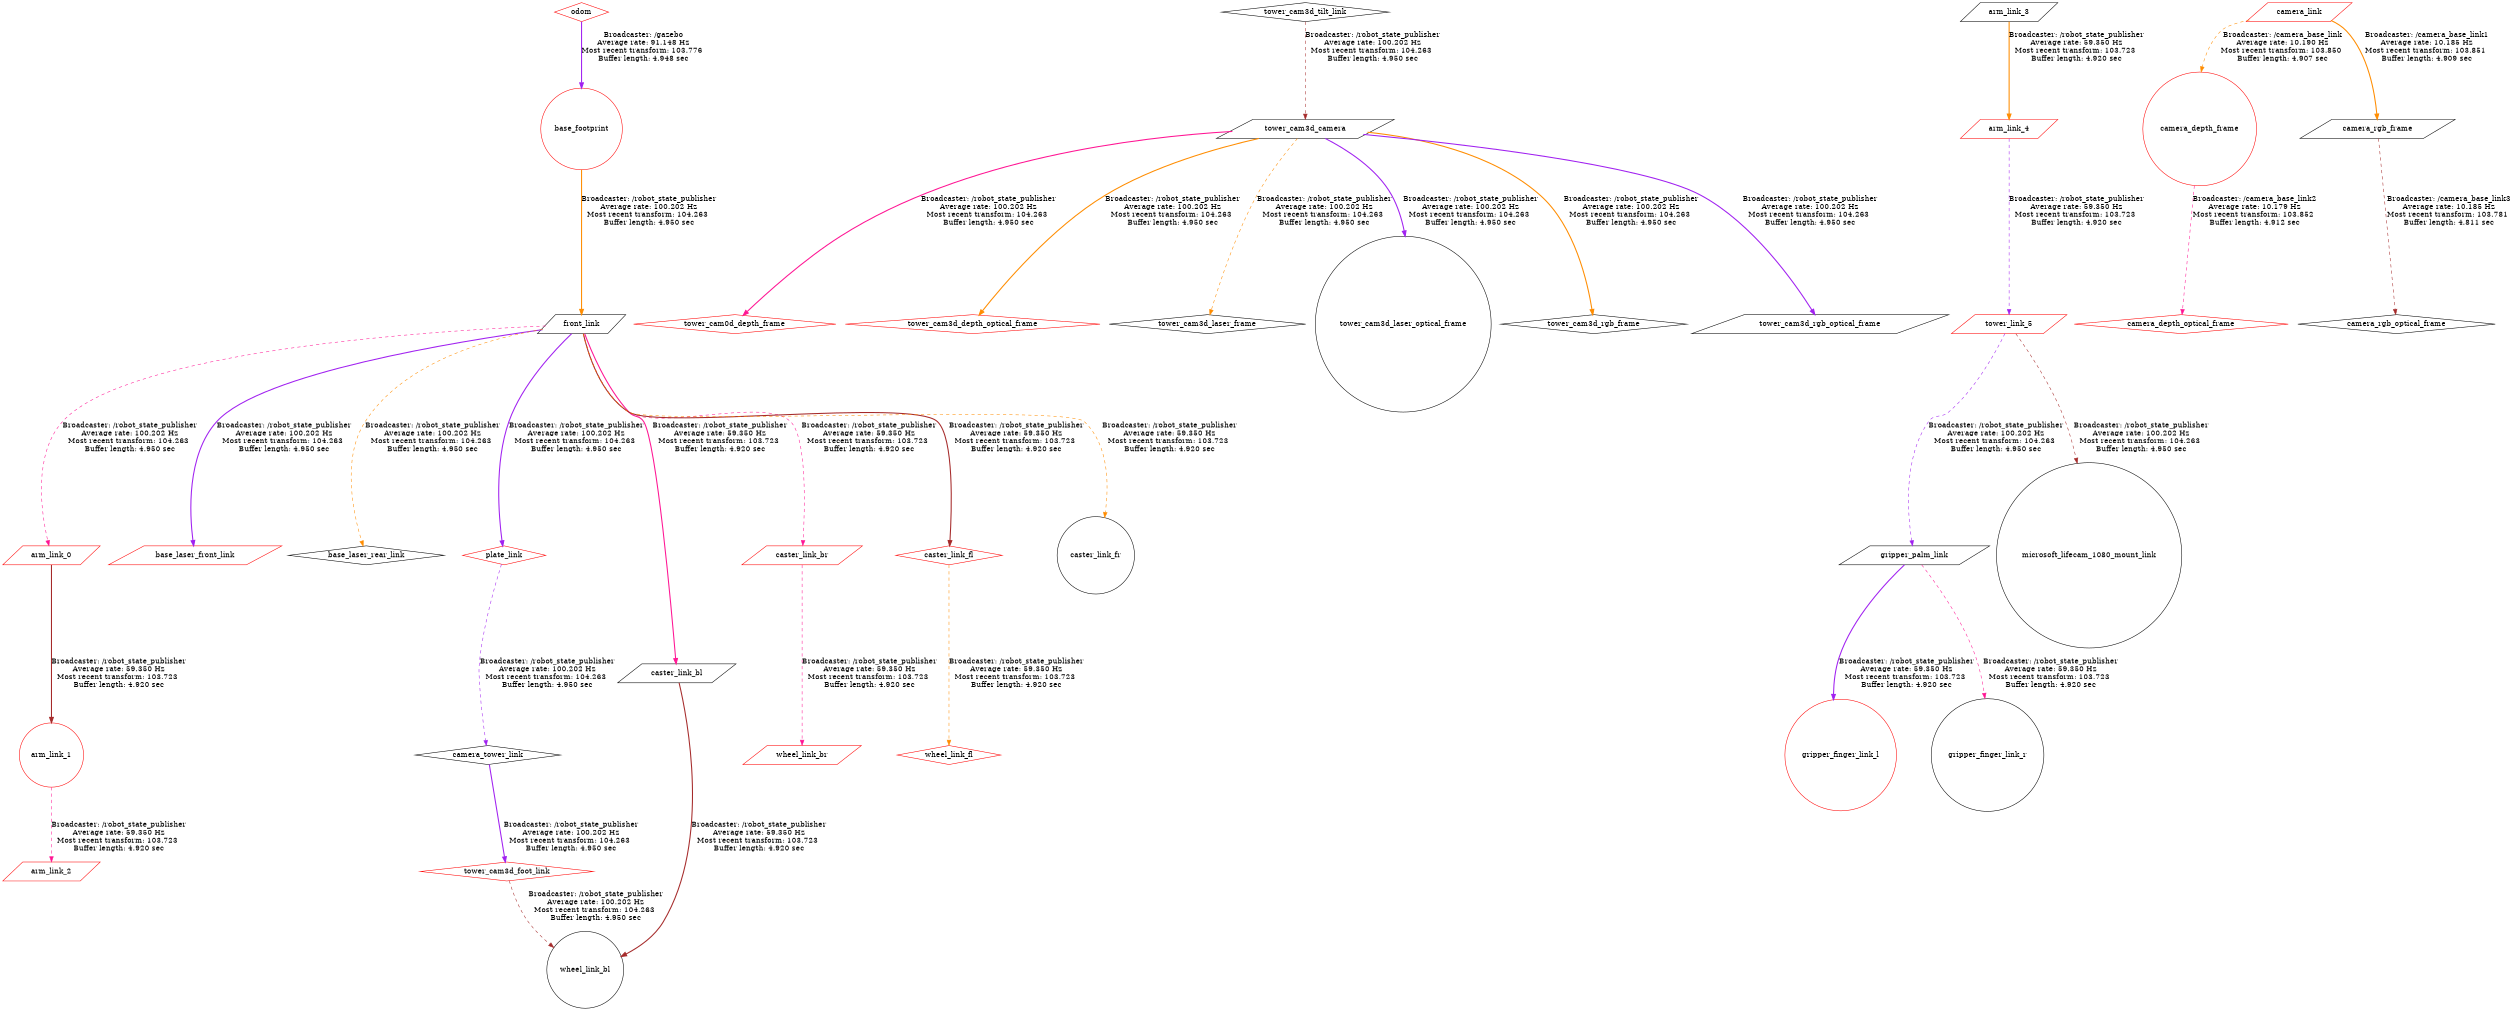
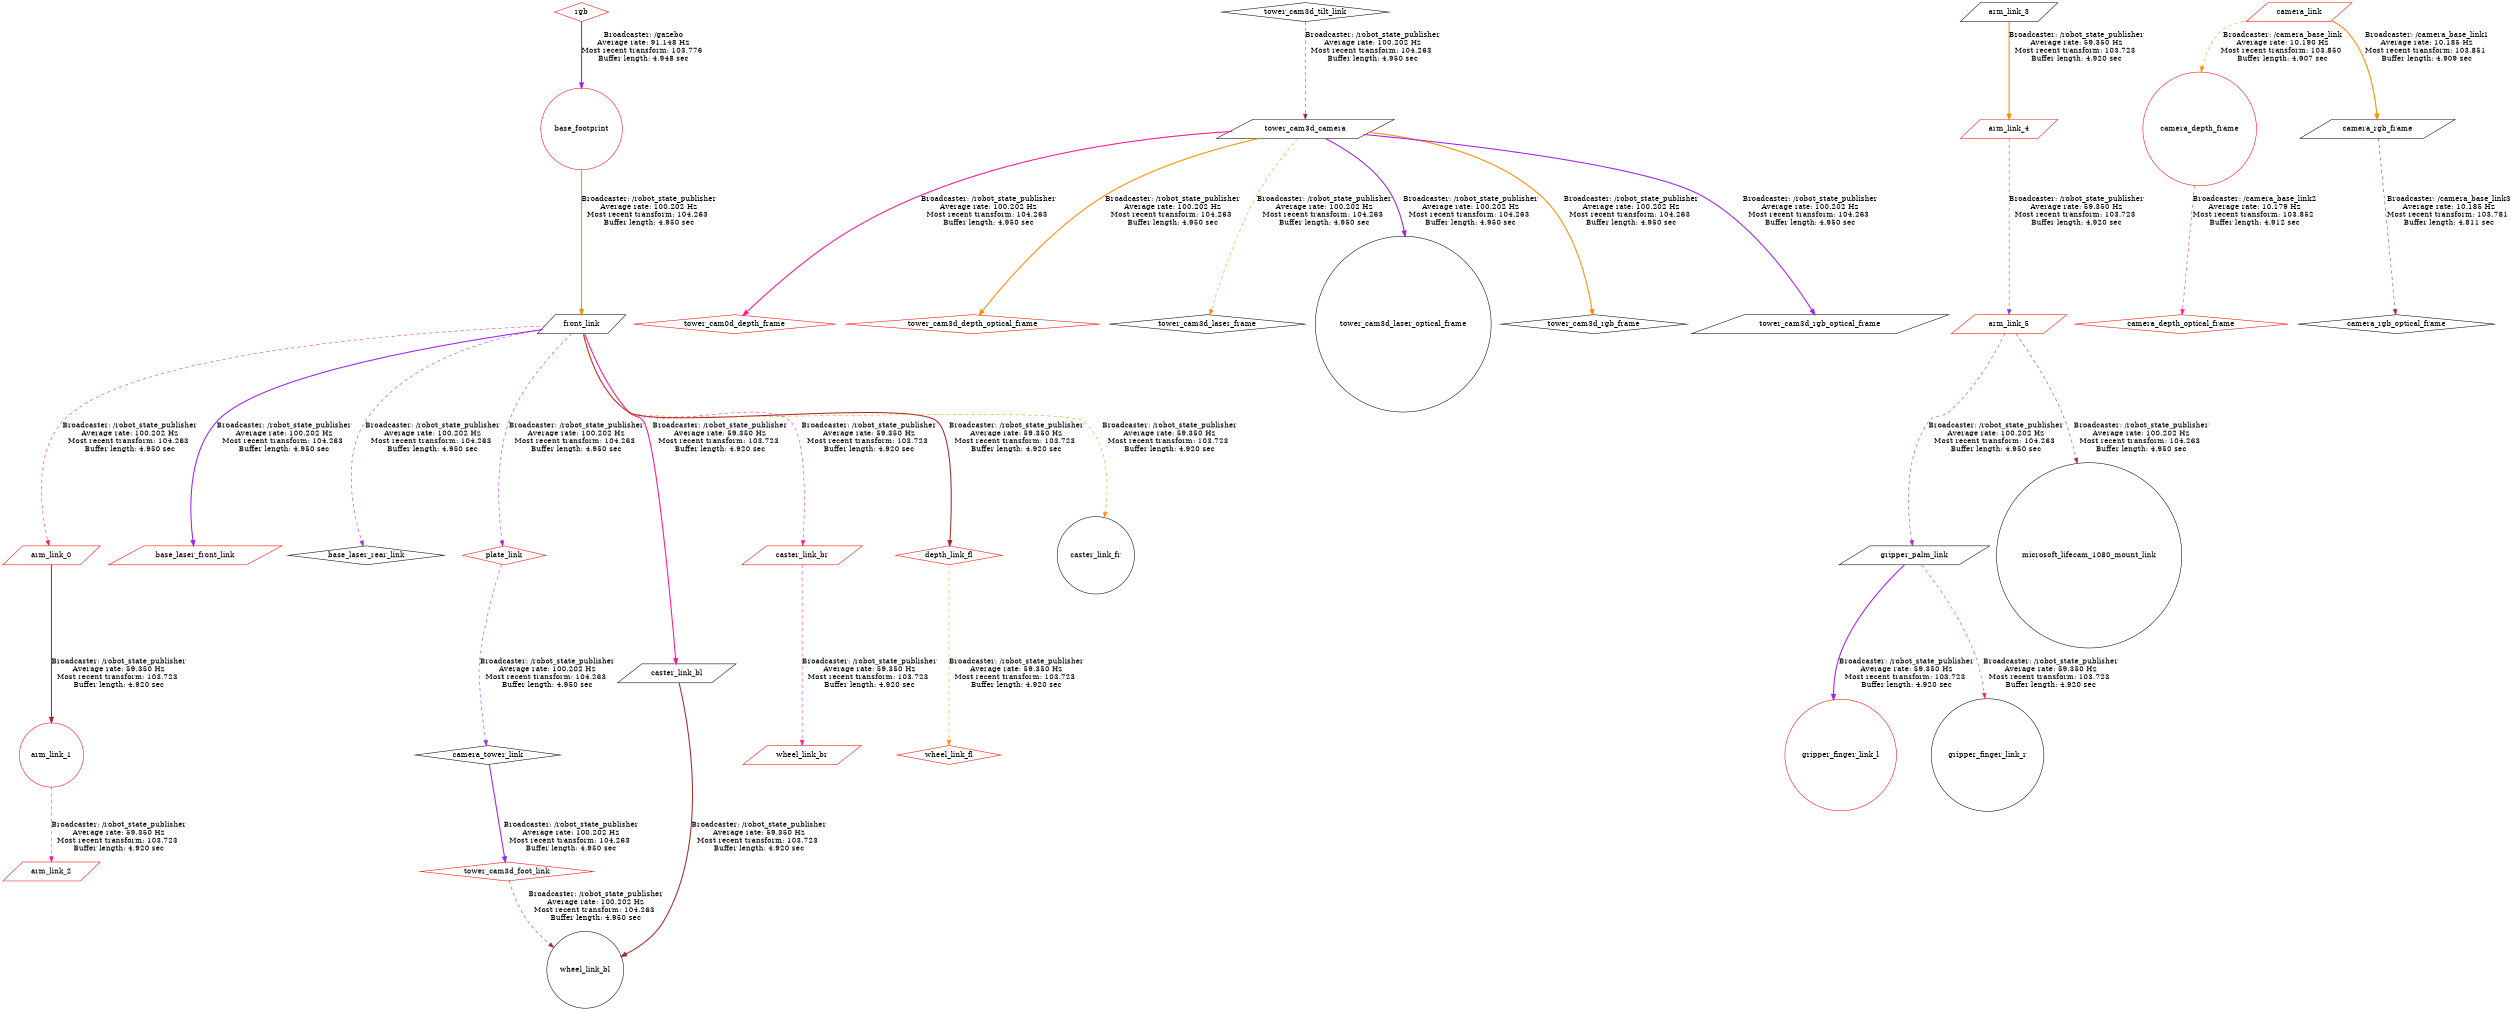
(582, 12) -> (582, 12)
(2009, 324) -> (2009, 324)
(393, 391) -> (393, 391)
(507, 427) -> (507, 427)
(949, 555) -> (949, 555)
